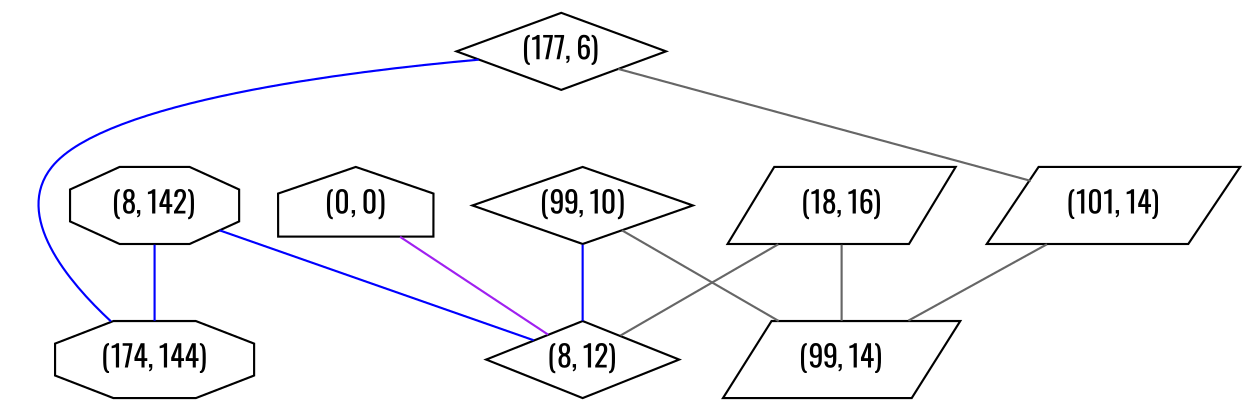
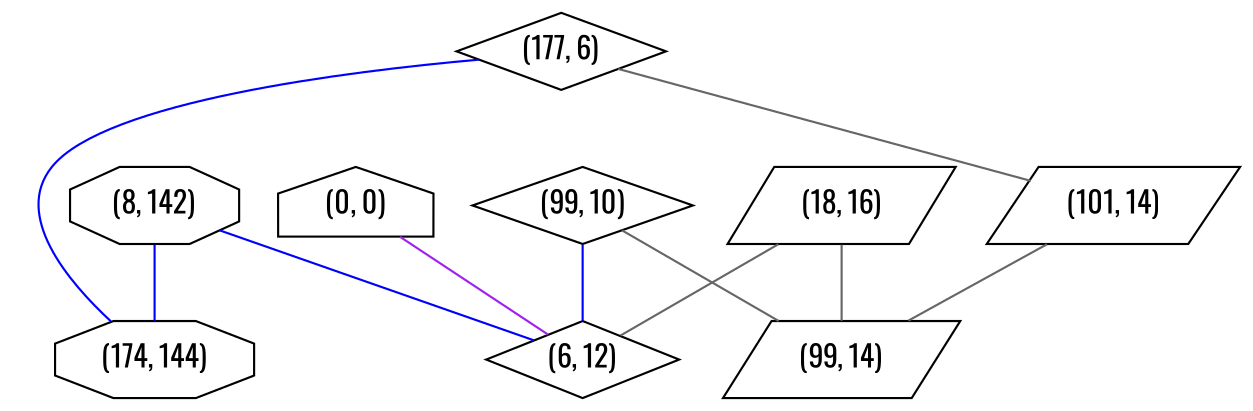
(583, 360) -> (583, 360)
